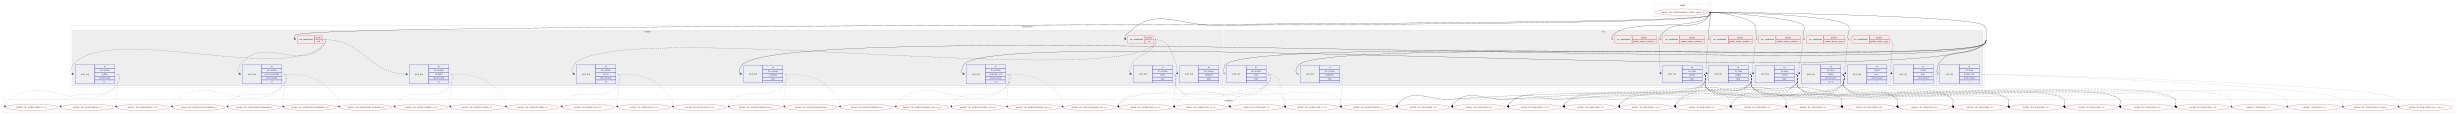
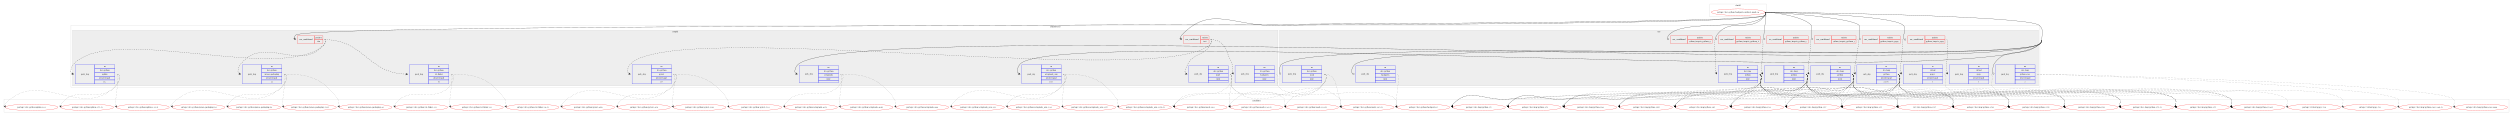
none -> (755, 107)
(2147, 107) -> (1925, 107)
